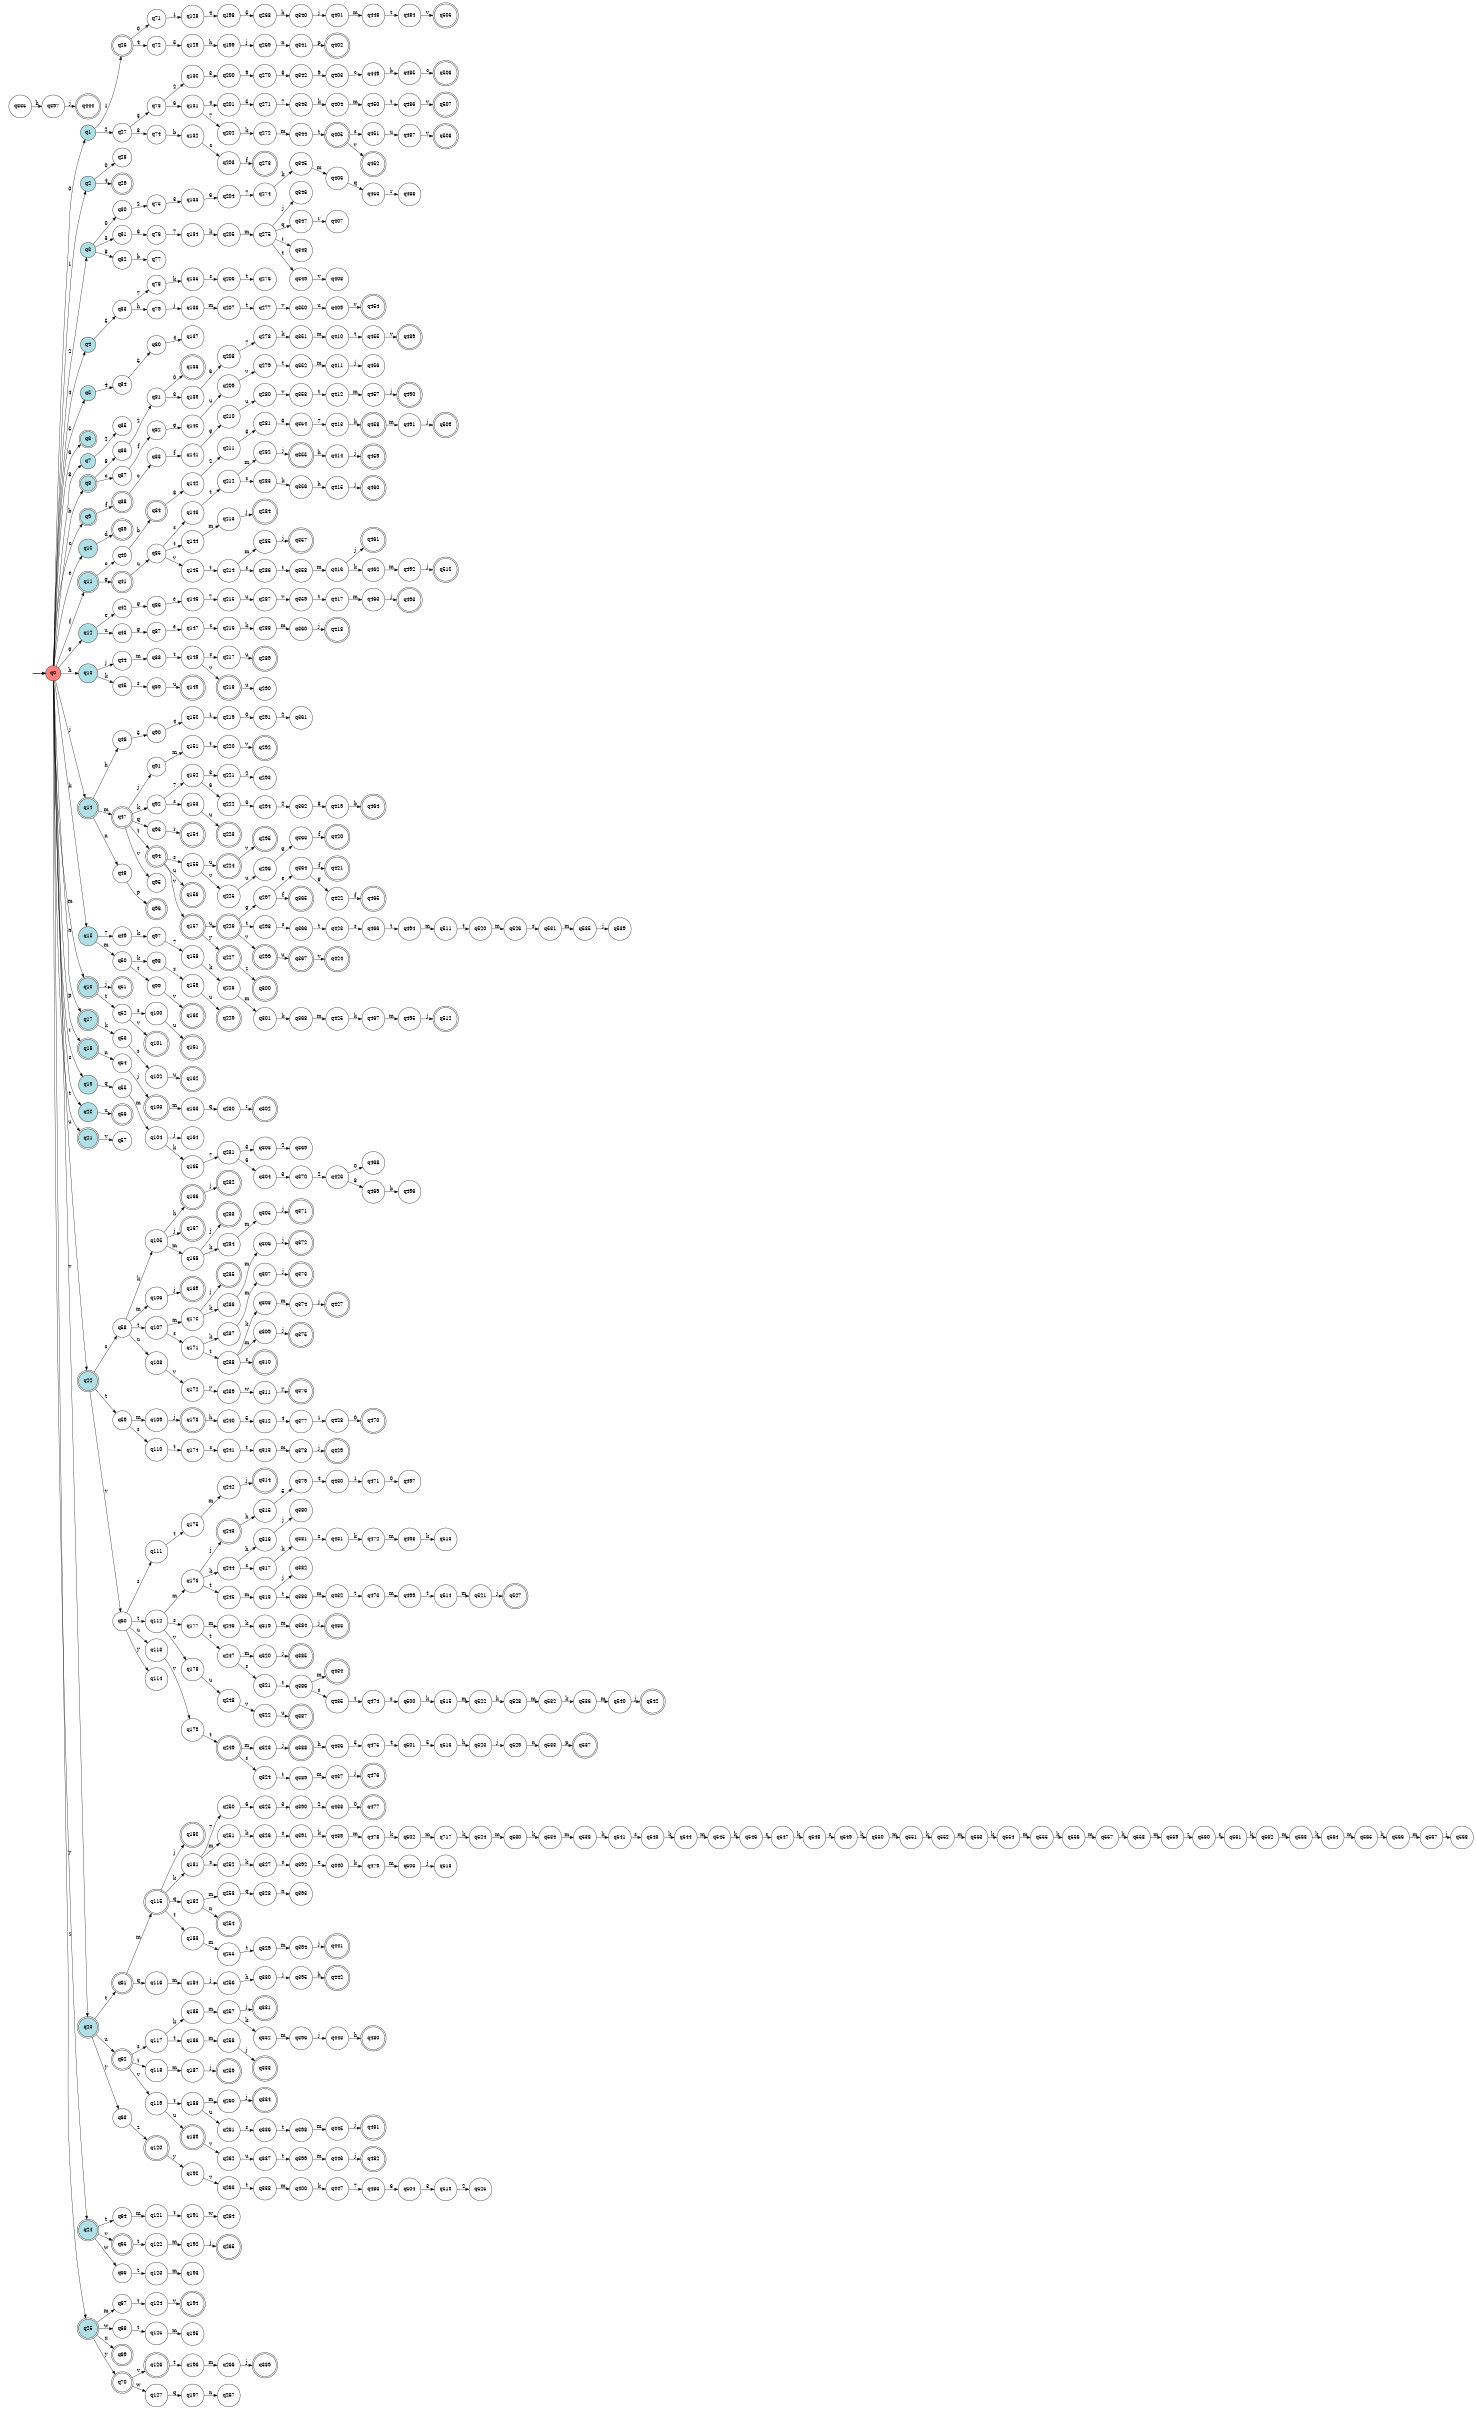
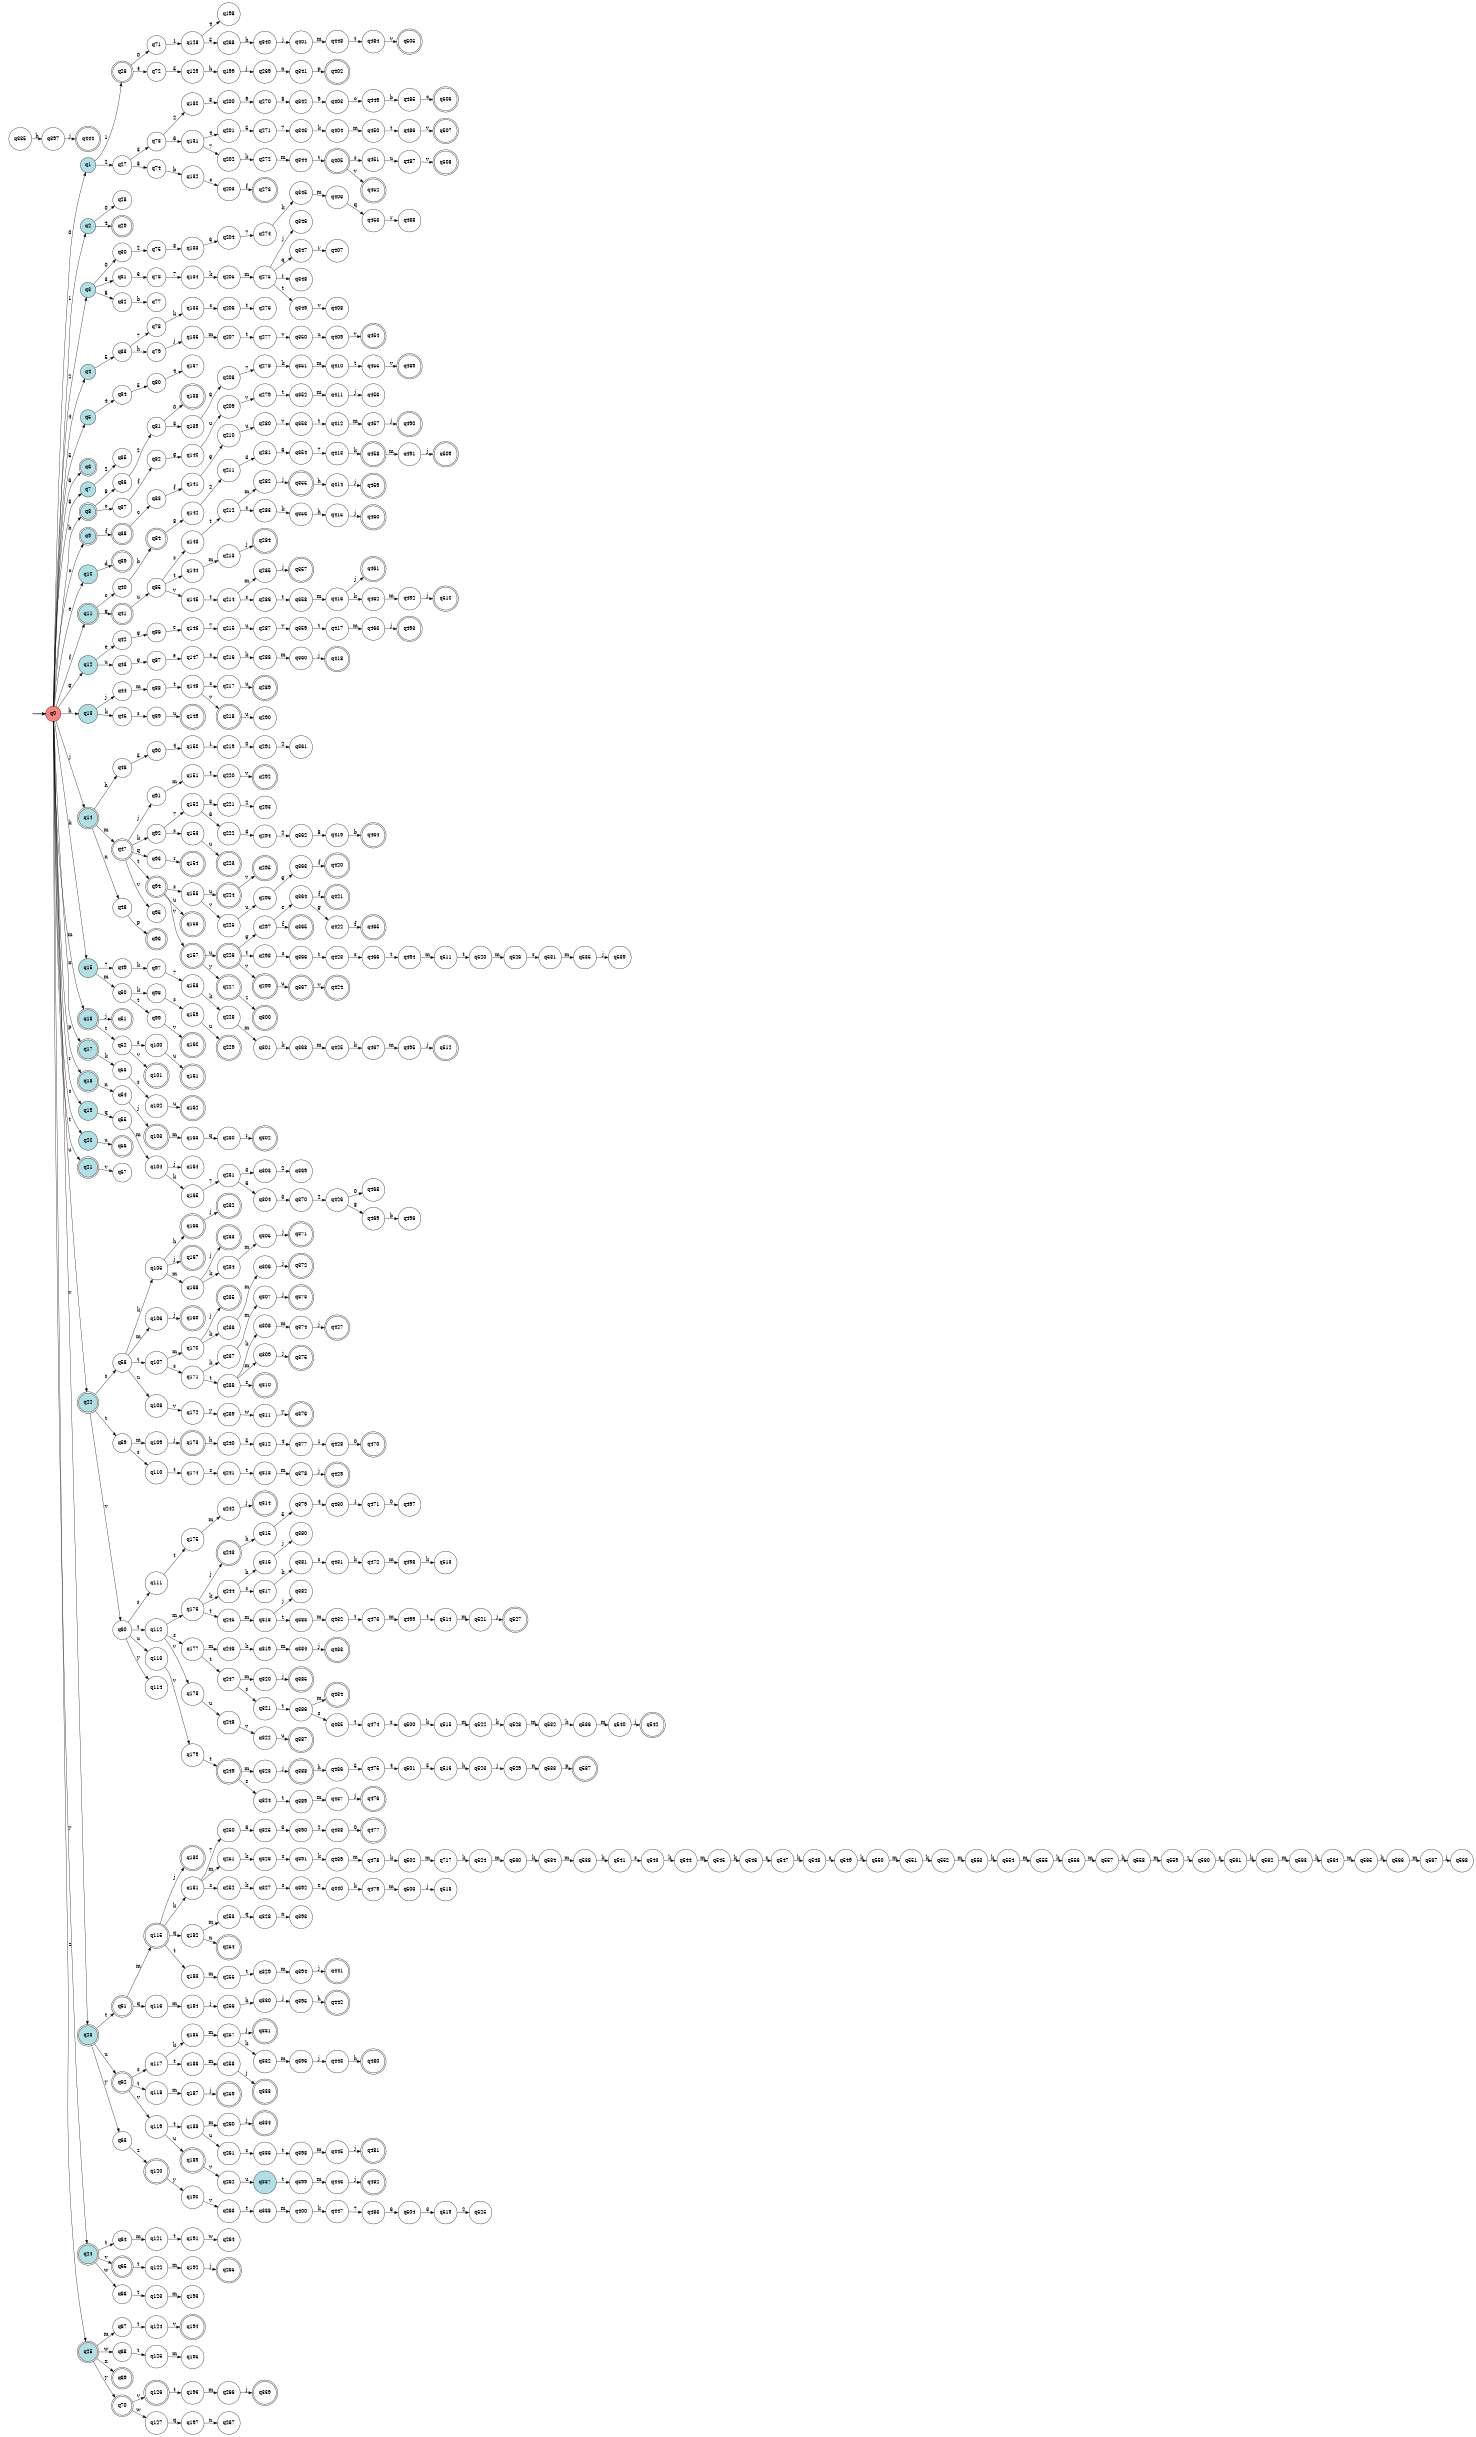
(245, 16) -> (209, 43)
(265, 2159) -> (265, 2182)
